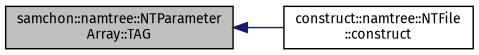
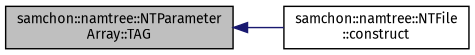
(379, 28) -> (376, 28)
